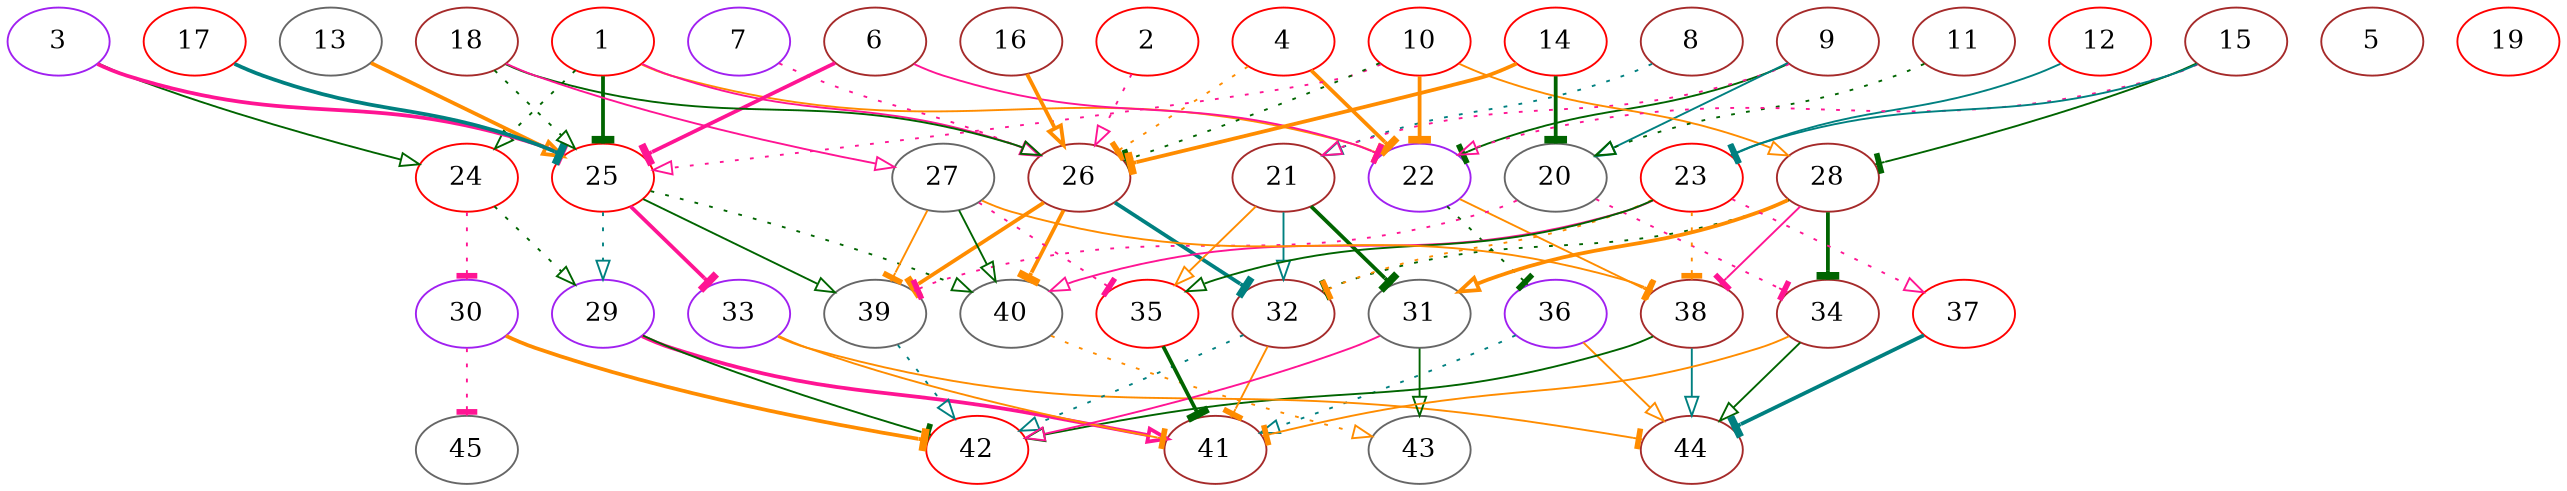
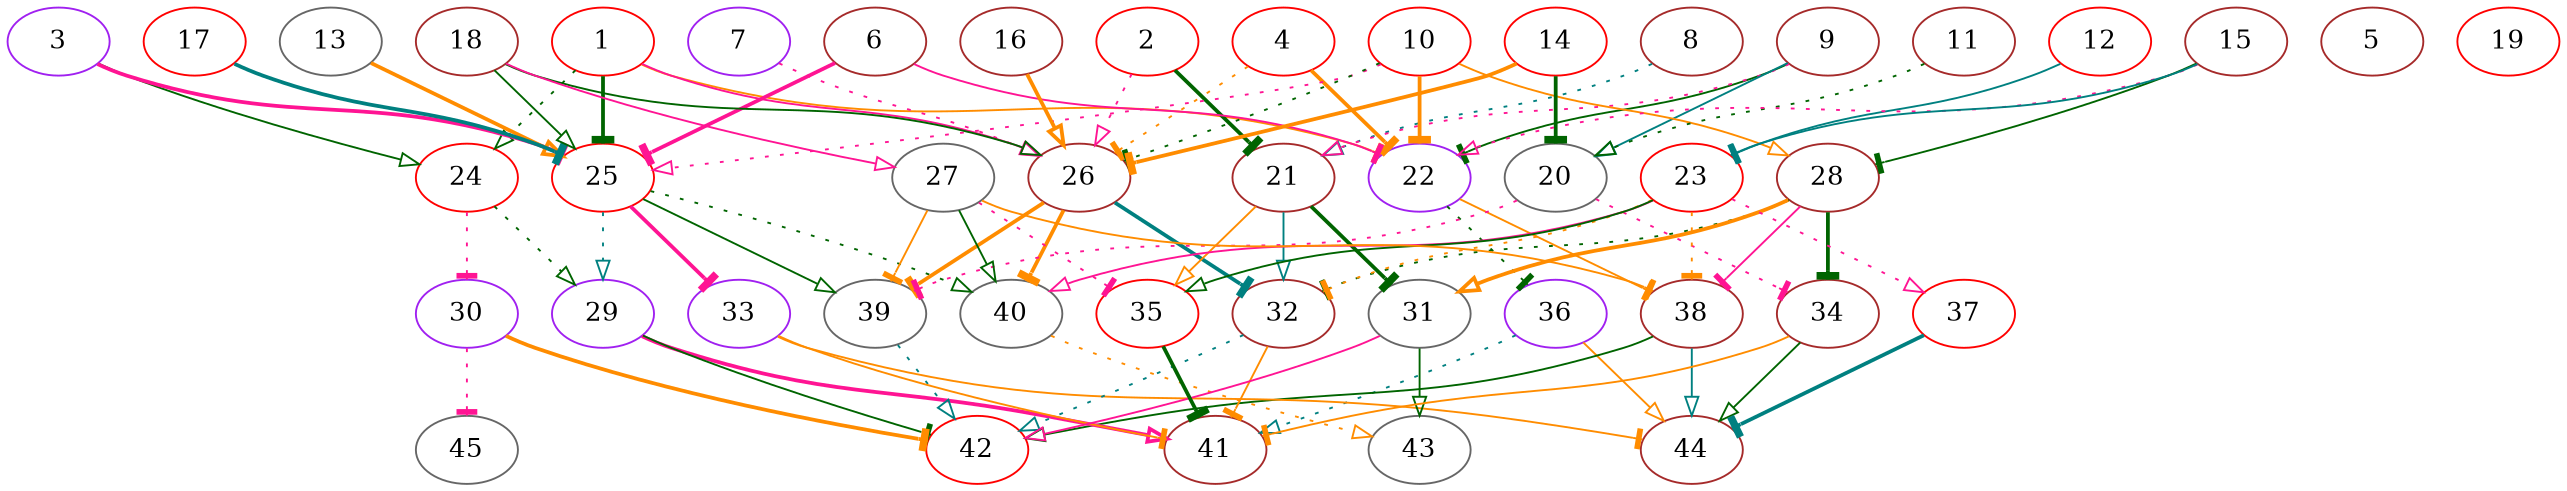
none -> (1193, 88)
(526, 101) -> (526, 101)
